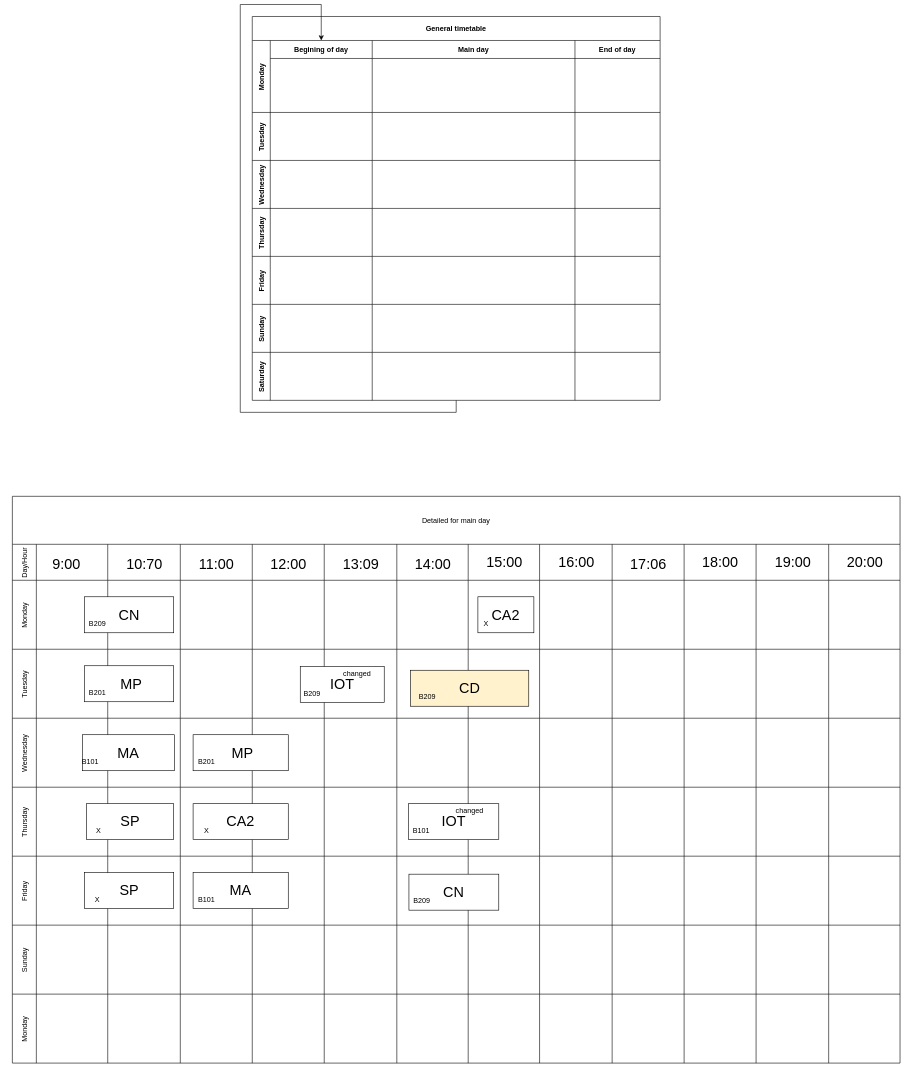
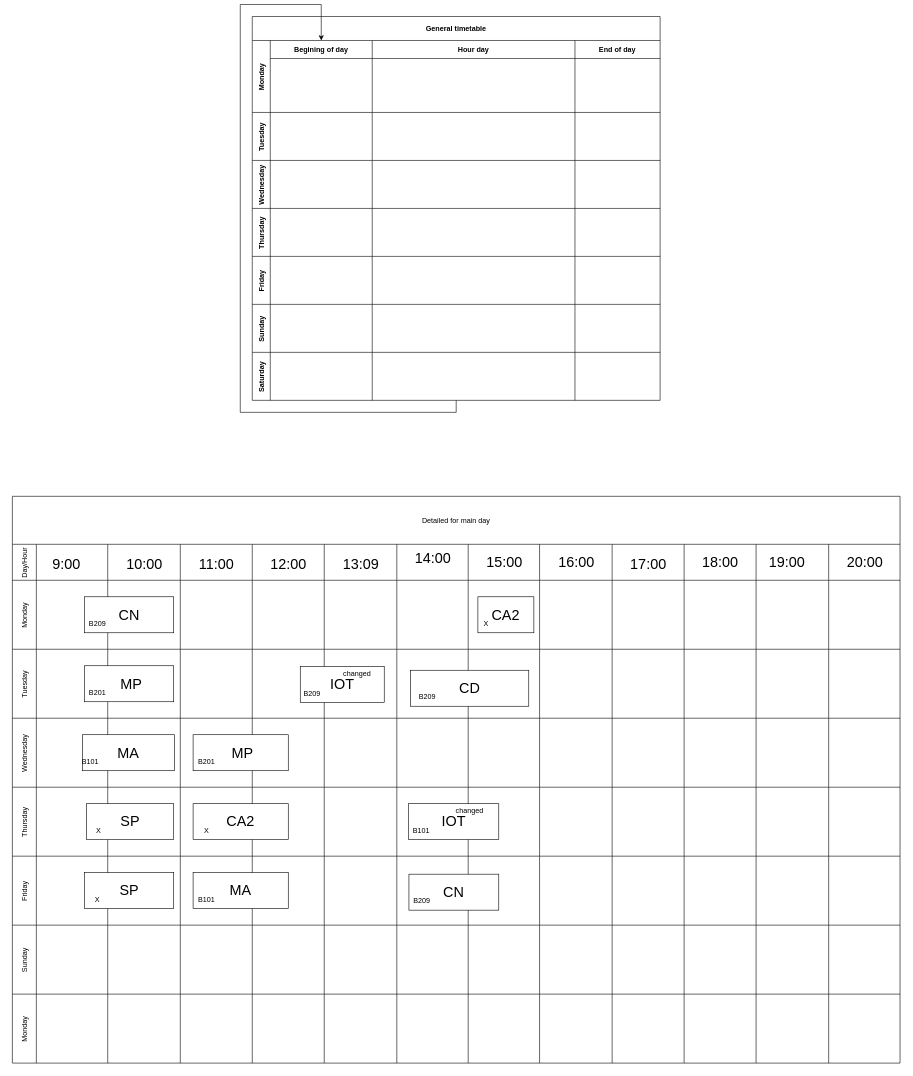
(473, 50) -> (473, 50)
(793, 563) -> (787, 563)
(145, 564) -> (145, 564)
(433, 564) -> (433, 558)
(649, 564) -> (649, 564)
(470, 689) -> (470, 689)
